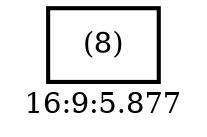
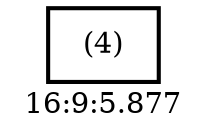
(103, 45) -> (103, 45)
